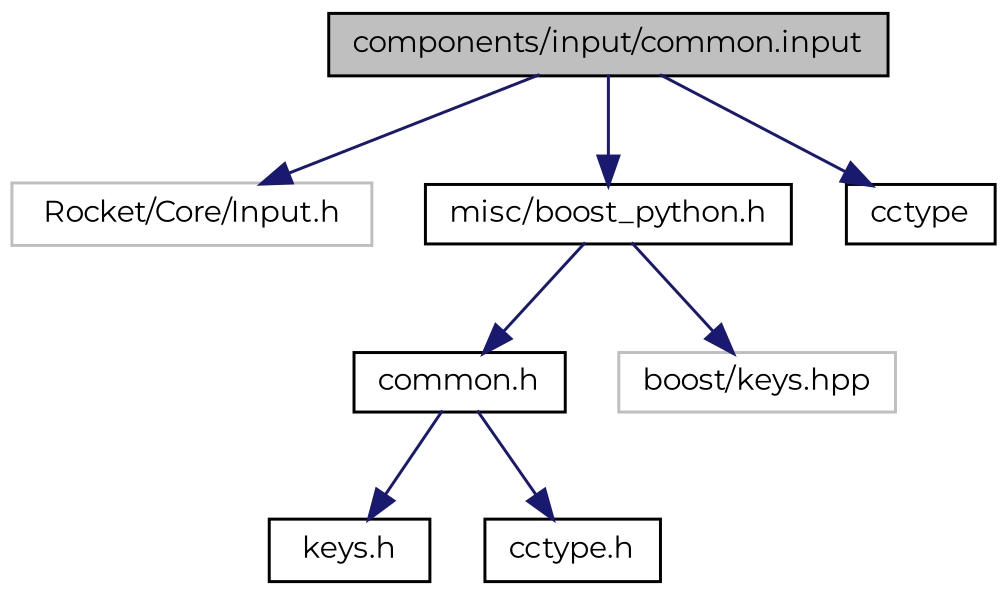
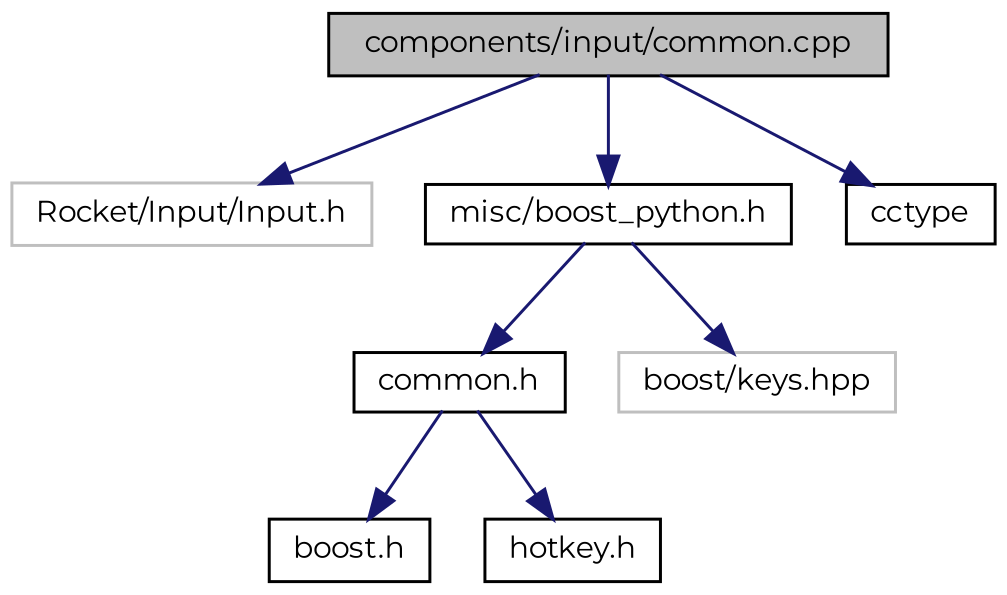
(608, 45) -> (608, 45)
(192, 214) -> (192, 214)
(350, 550) -> (350, 550)
(573, 550) -> (573, 550)
